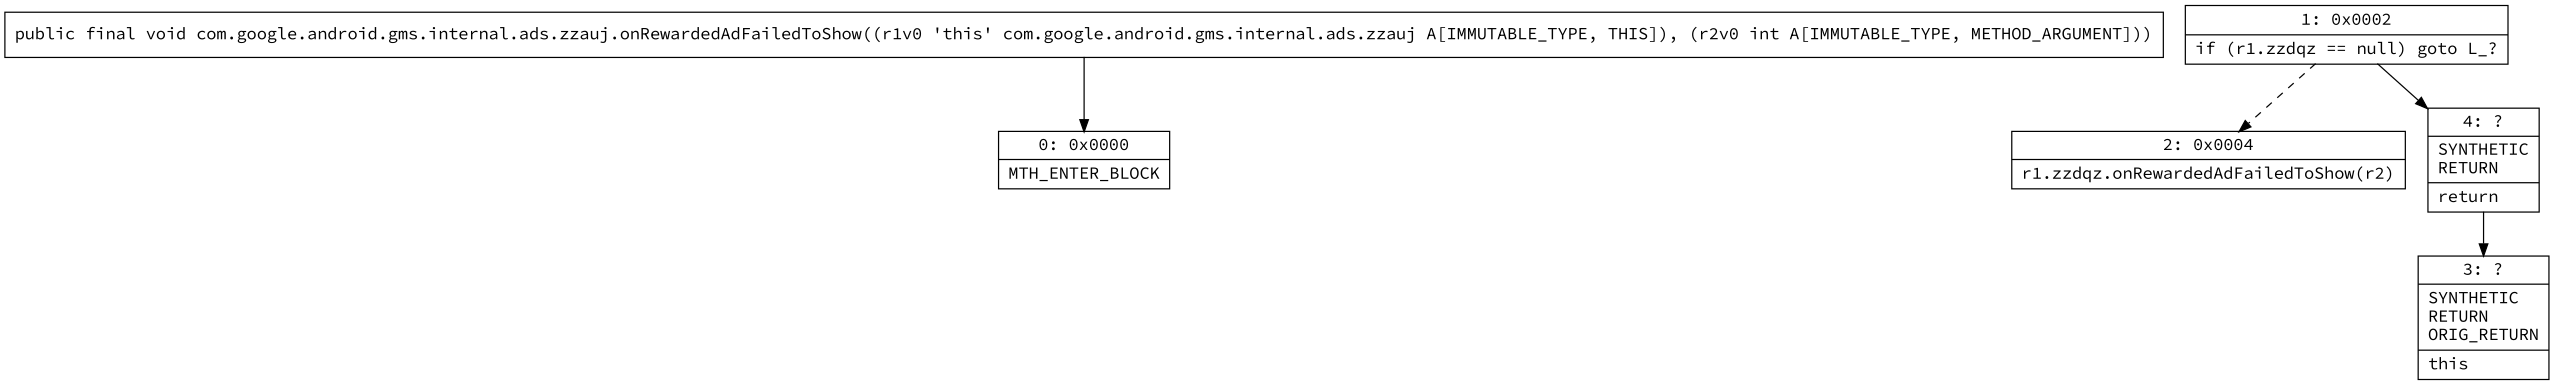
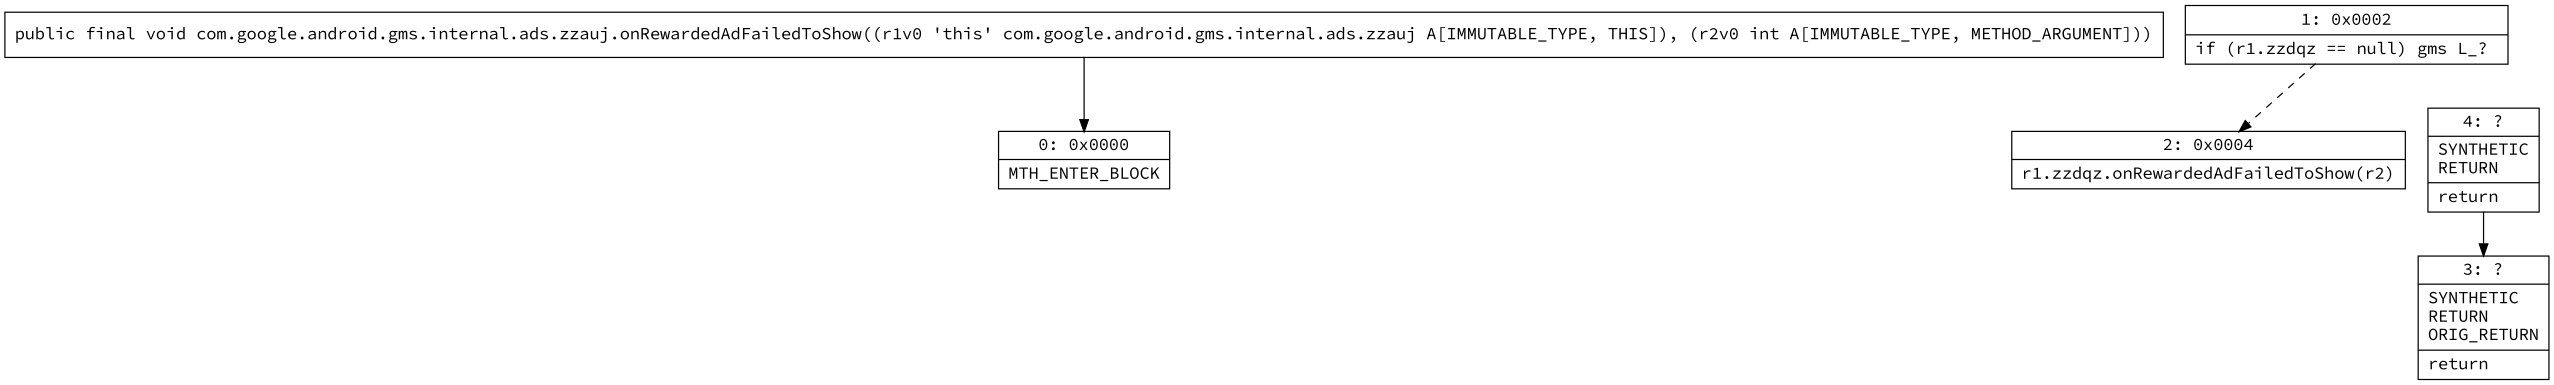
(2347, 49) -> (2342, 49)
(2398, 82) -> none
(2449, 364) -> (2458, 364)
